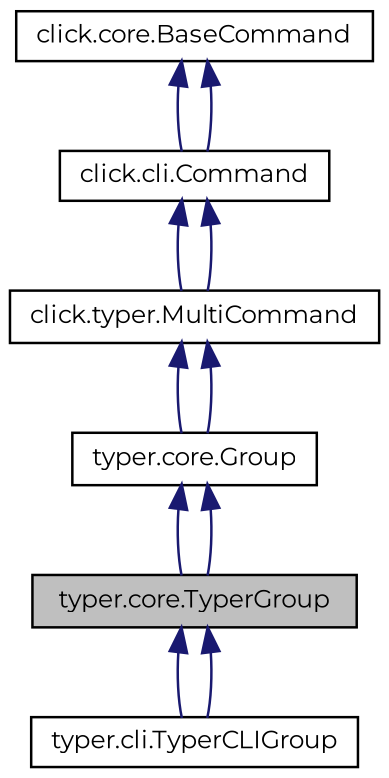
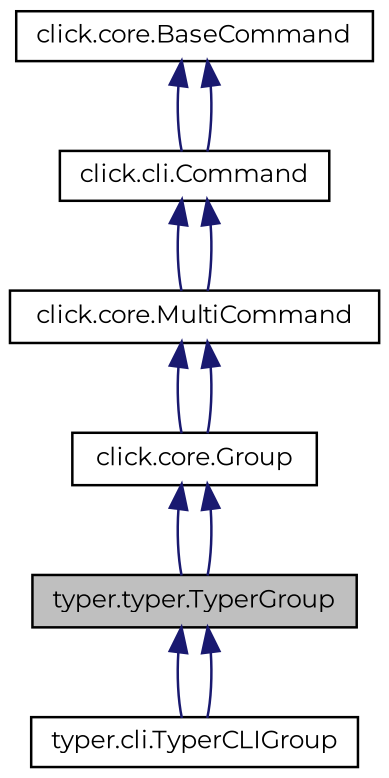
(195, 317) -> (195, 317)
(195, 459) -> (195, 459)
(195, 601) -> (195, 601)
